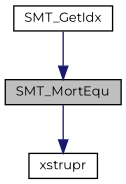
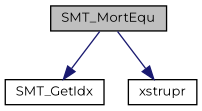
(63, 49) -> (86, 50)
